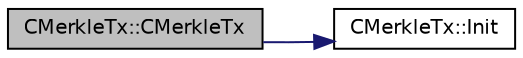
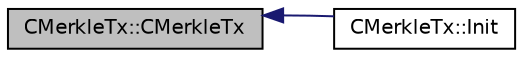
(289, 42) -> (309, 16)
